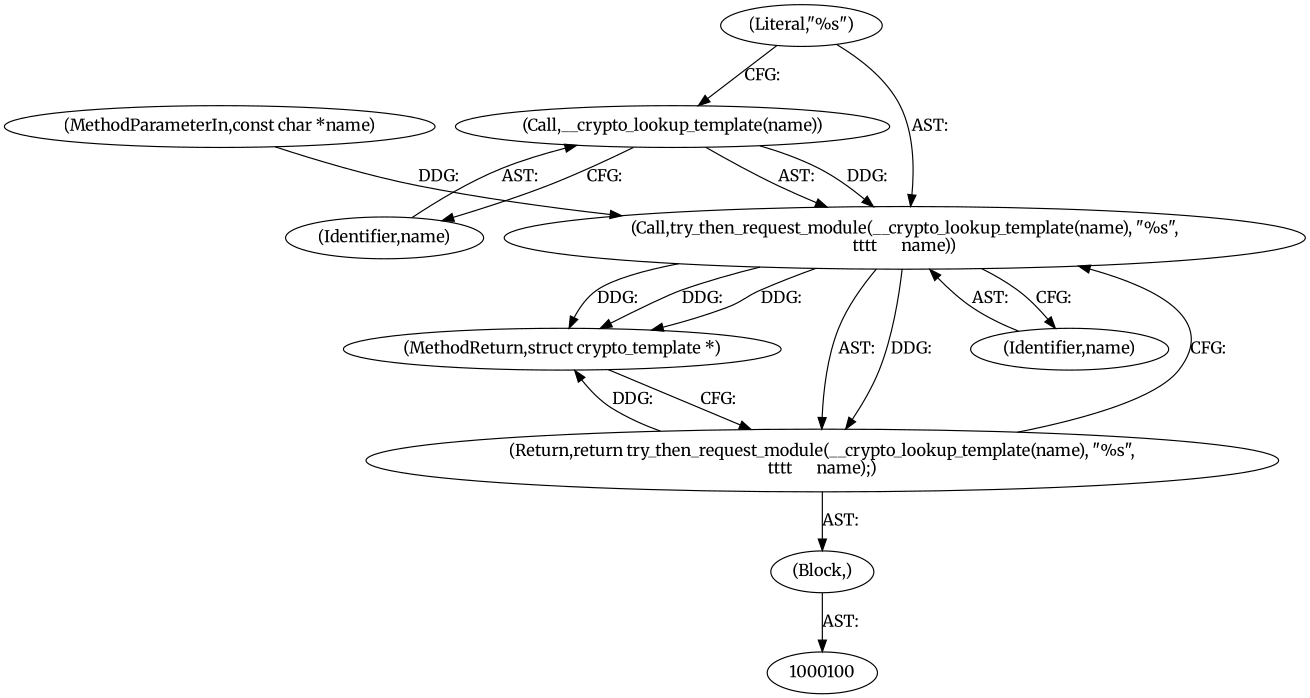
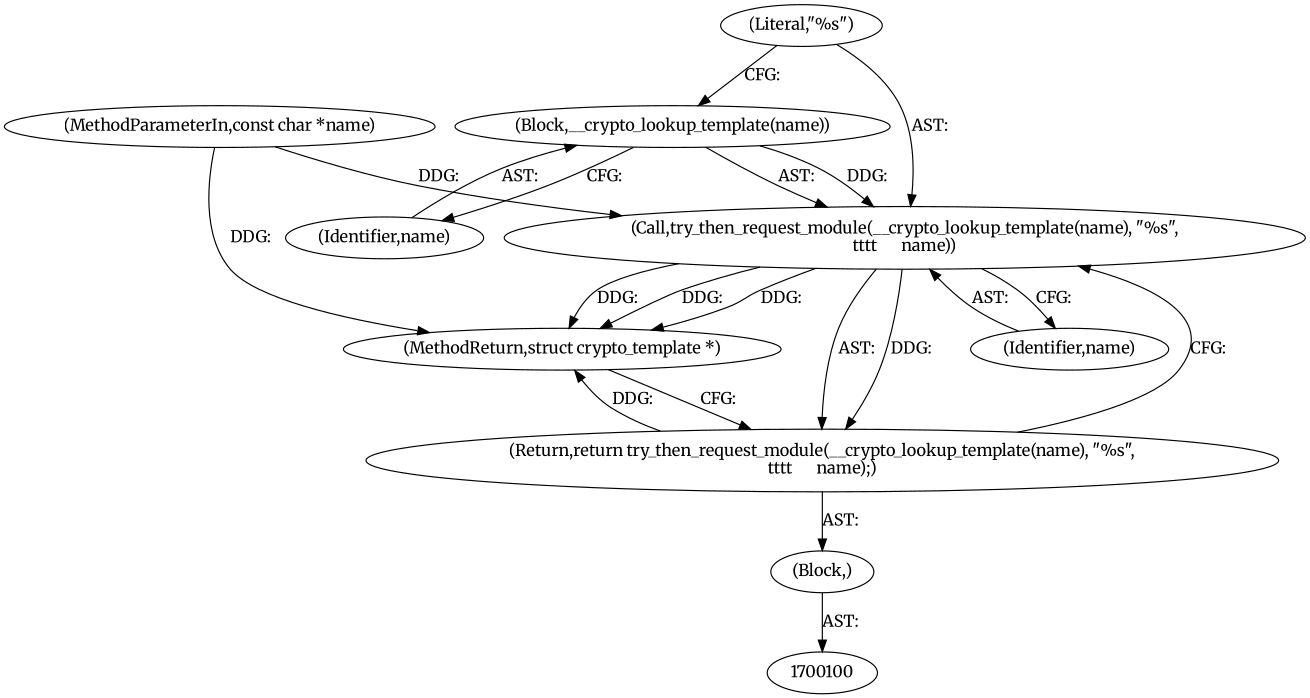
(673, 127) -> (673, 127)
none -> (260, 290)
(822, 673) -> (822, 673)
